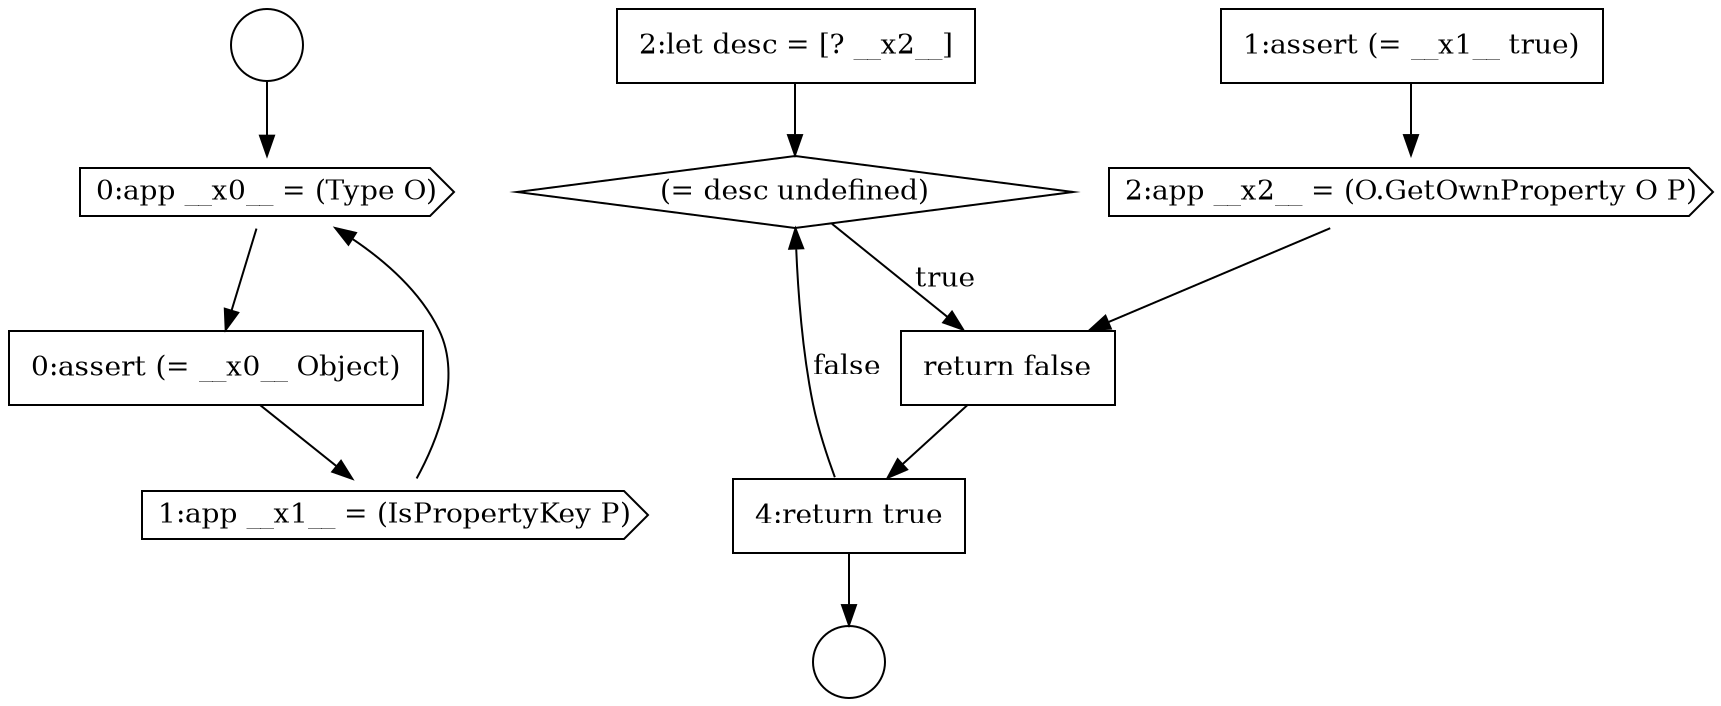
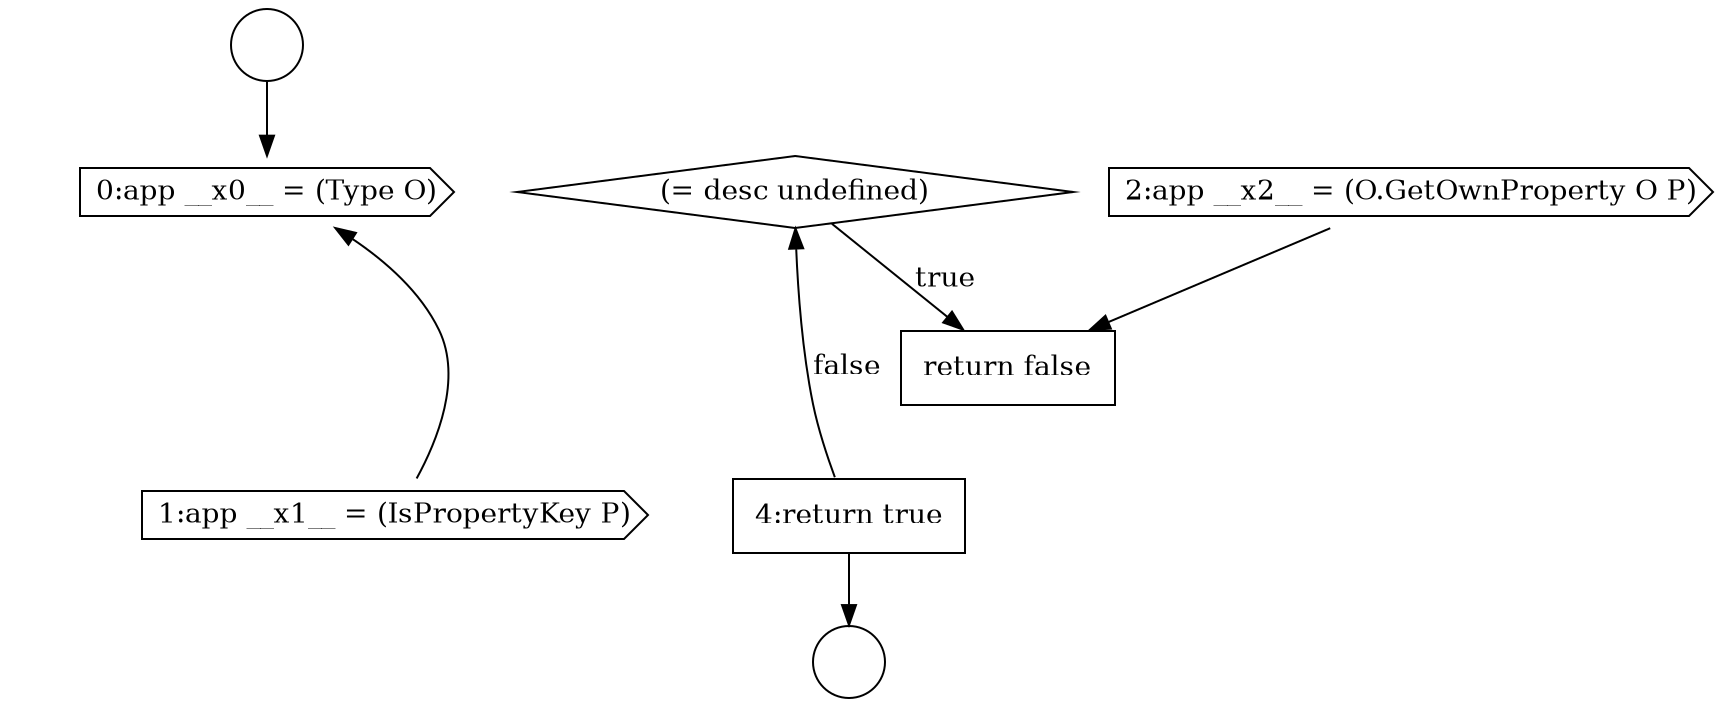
(795, 45) -> none
(1411, 45) -> none
(215, 367) -> none
(935, 434) -> none
